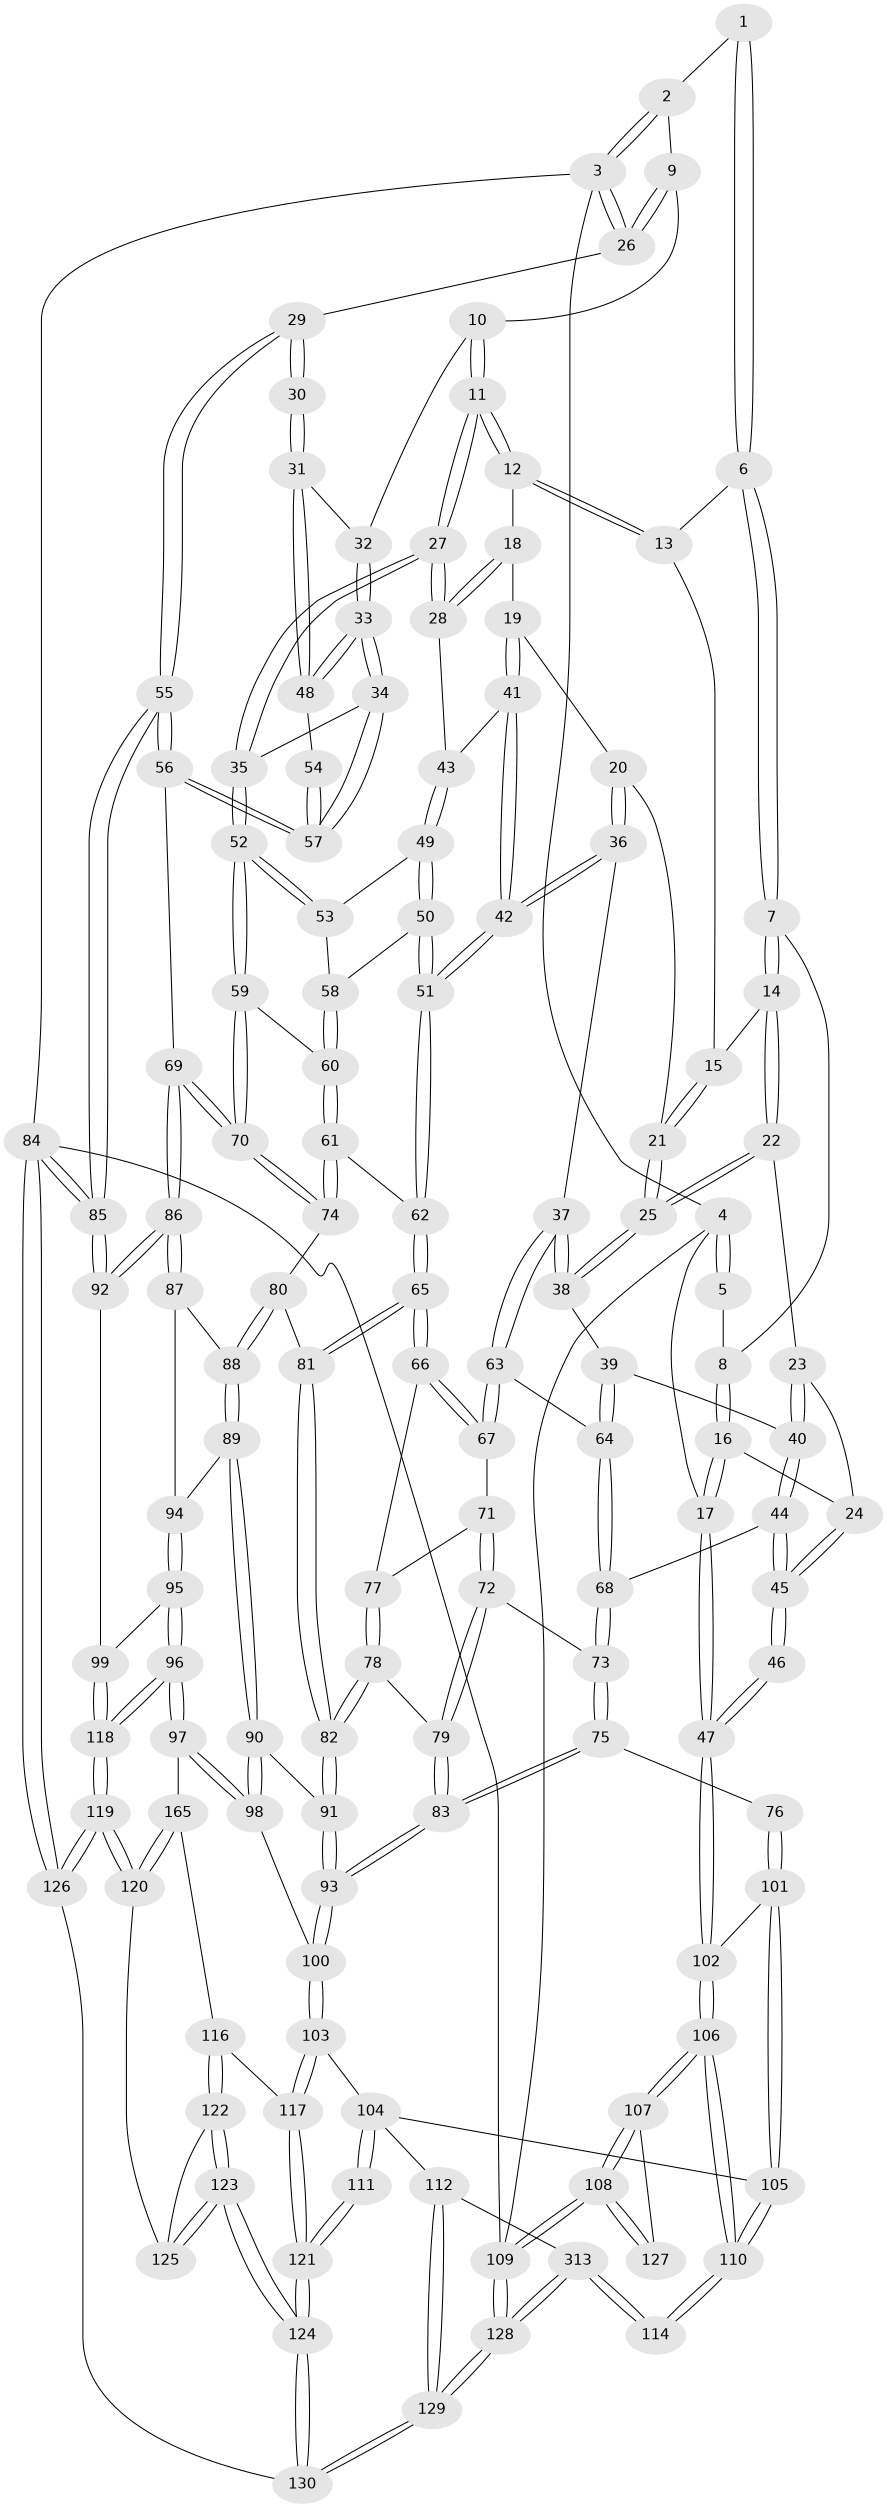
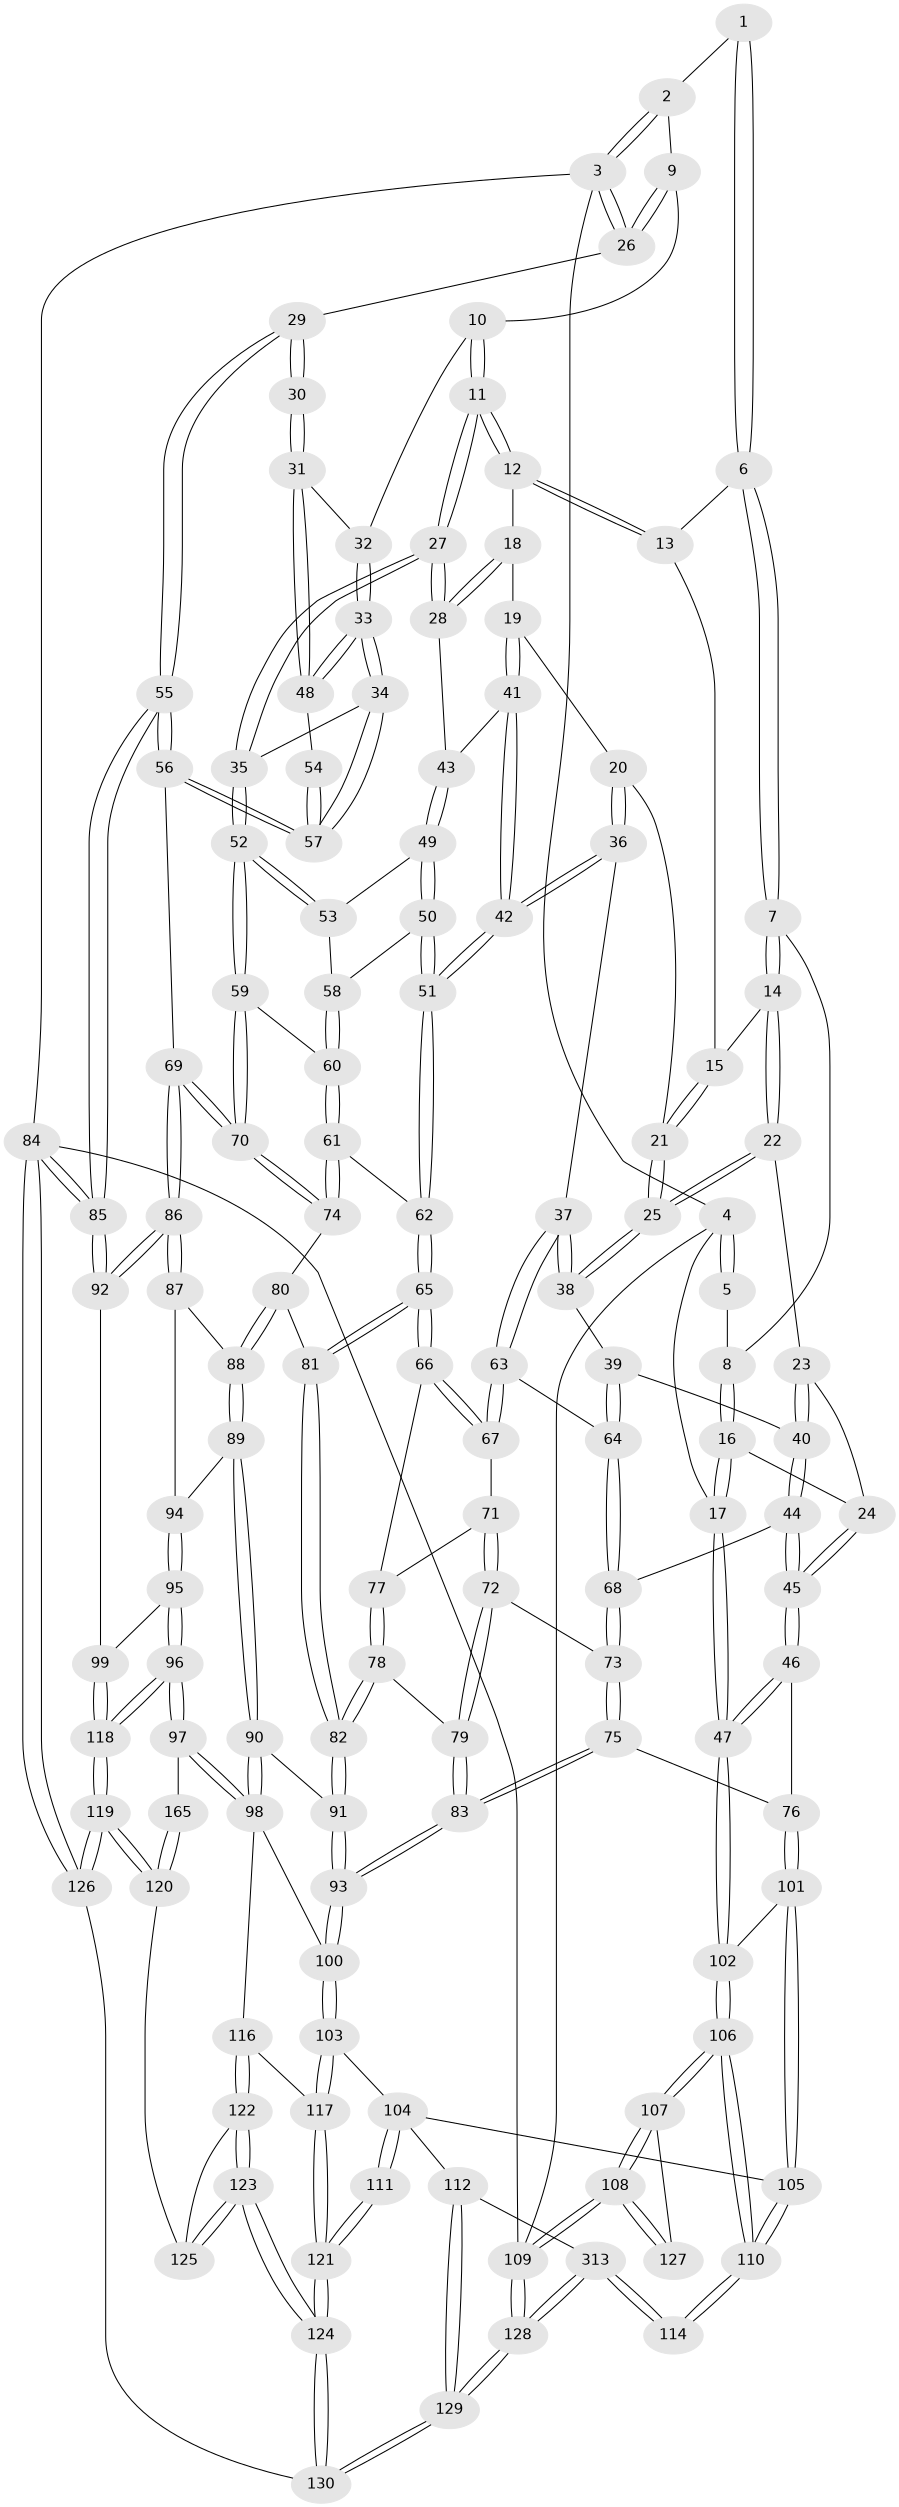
none -> (792, 1739)
(197, 1925) -> (249, 1925)
